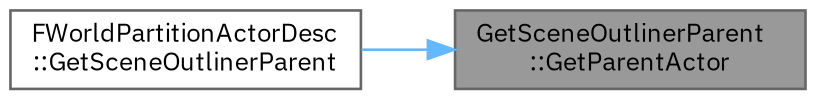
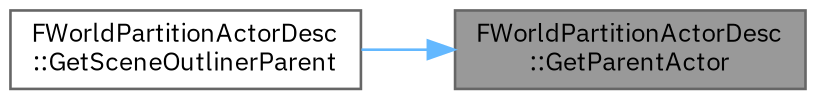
(630, 50) -> (630, 50)
